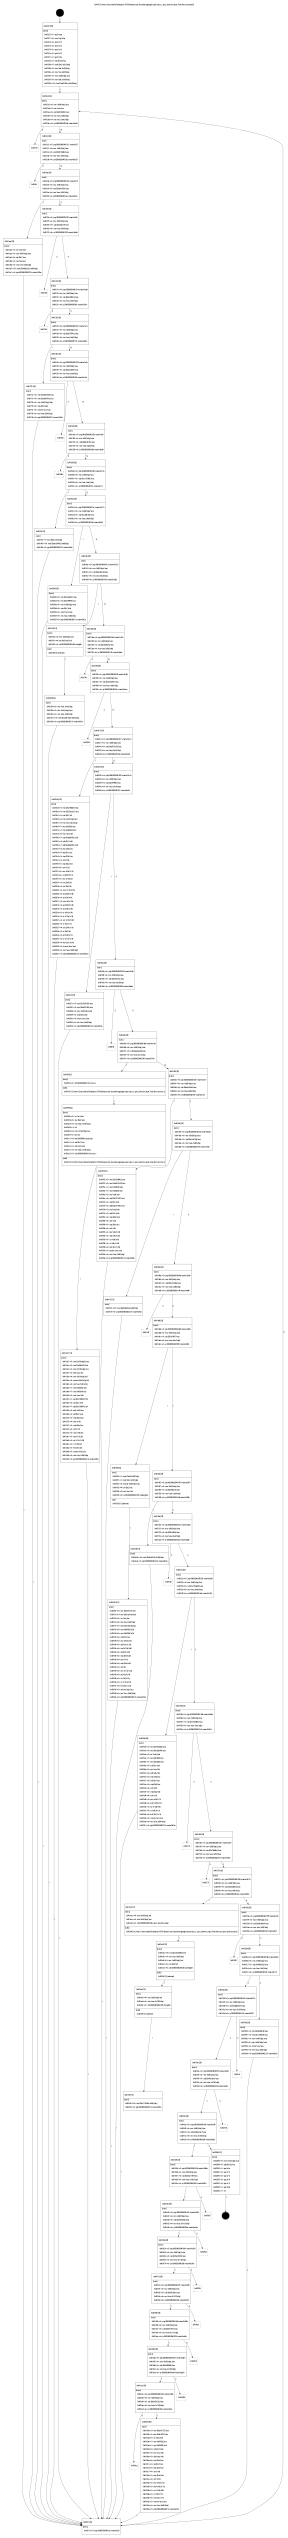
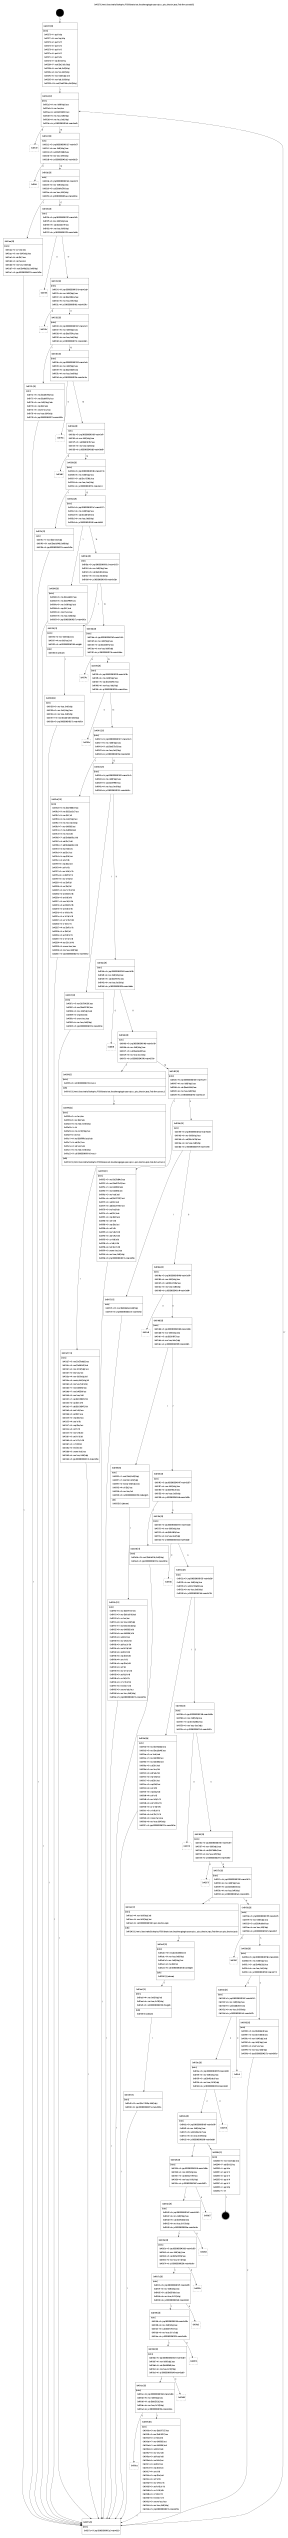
none -> (126, 2314)
